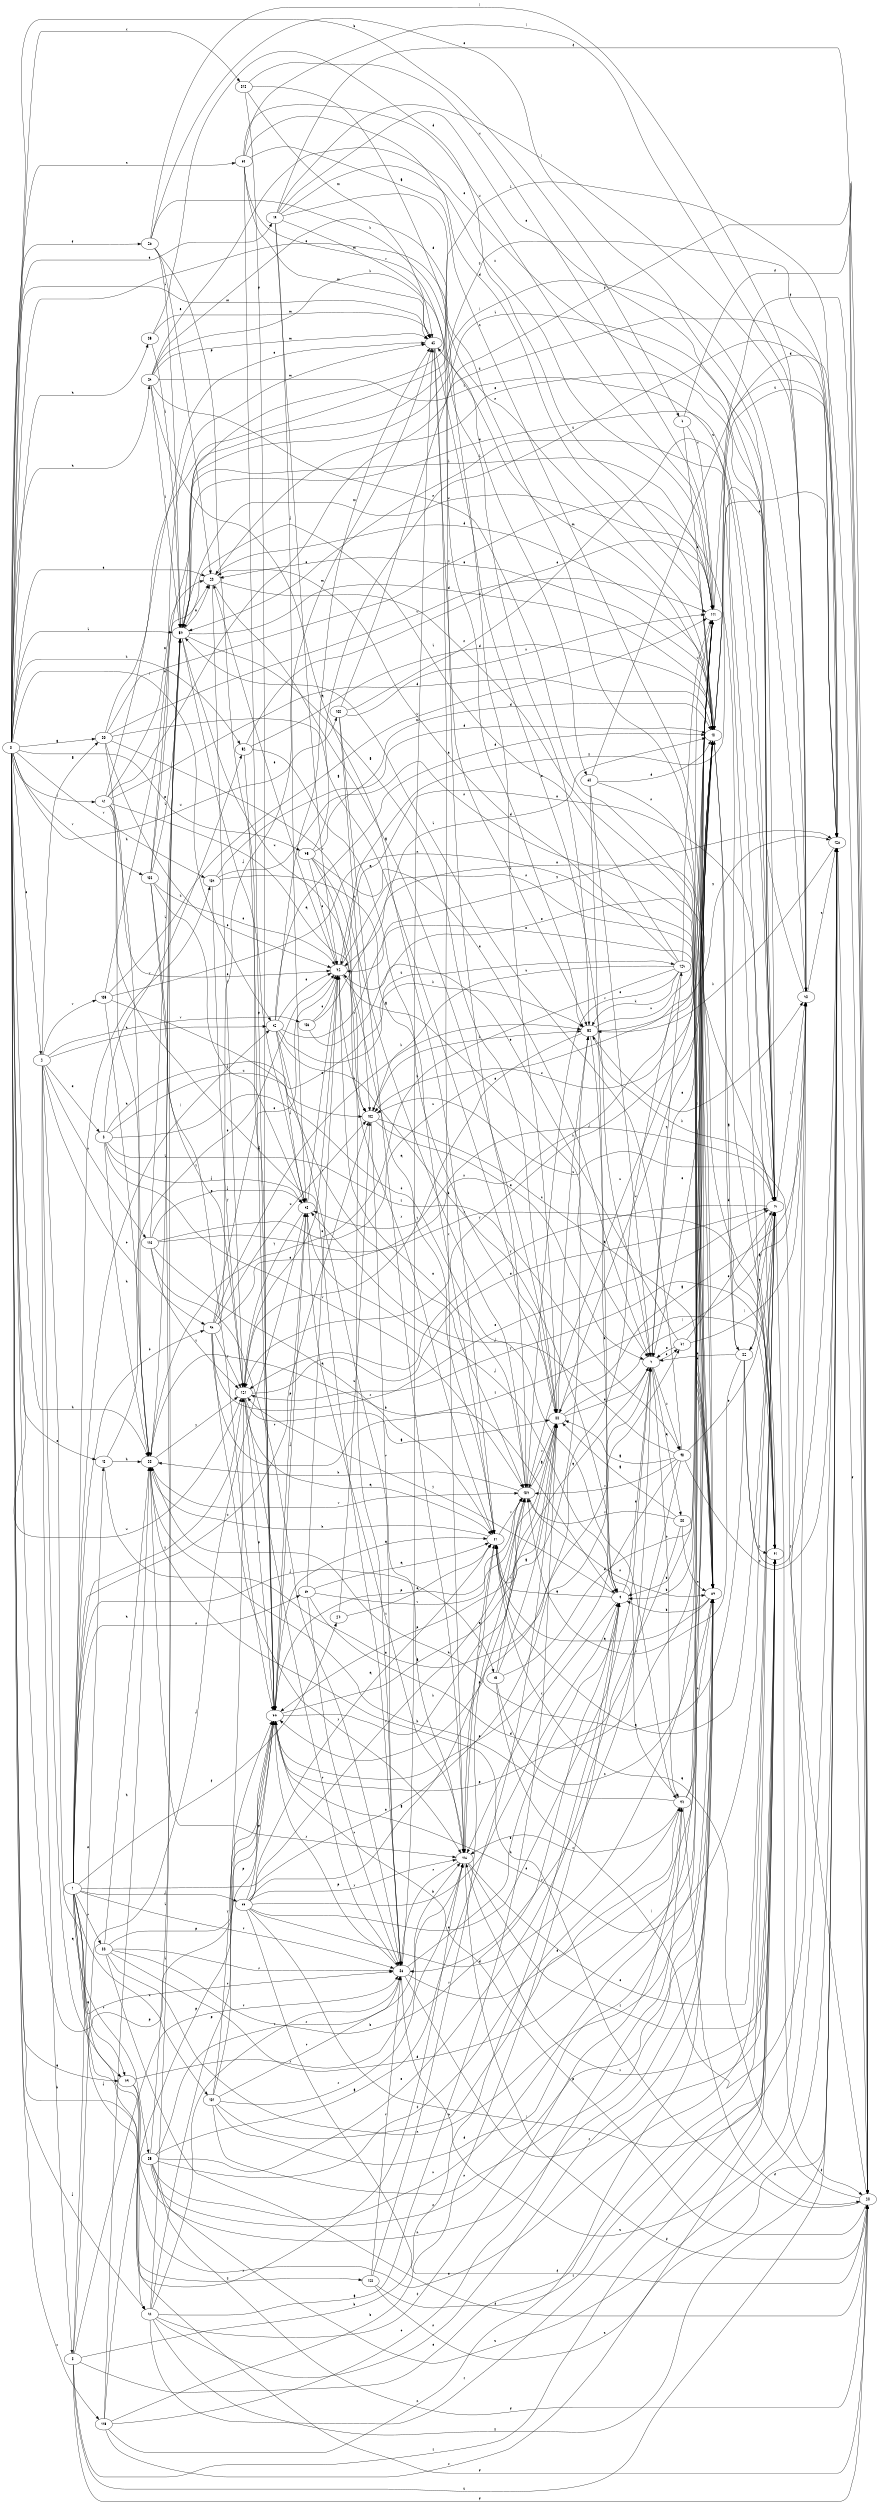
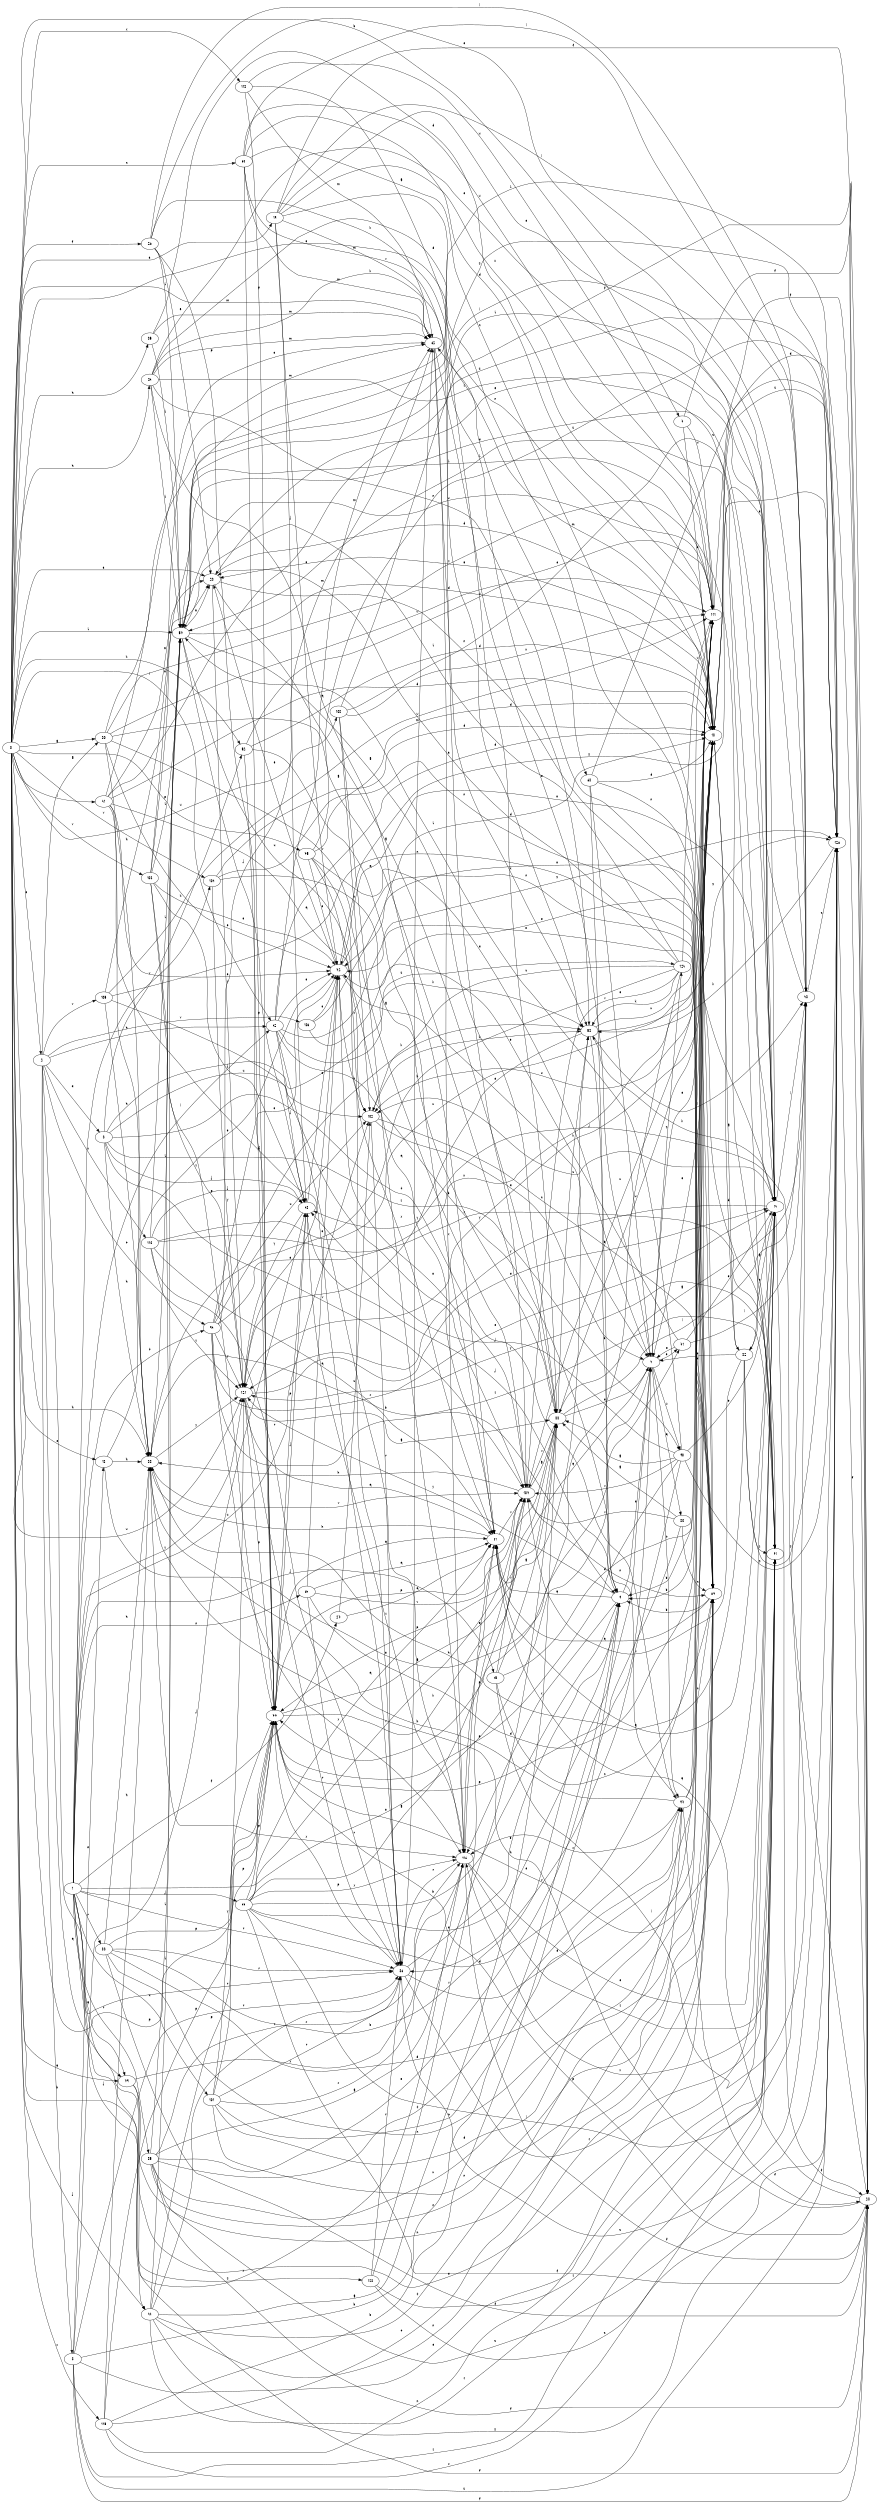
(244, 87) -> (244, 87)
